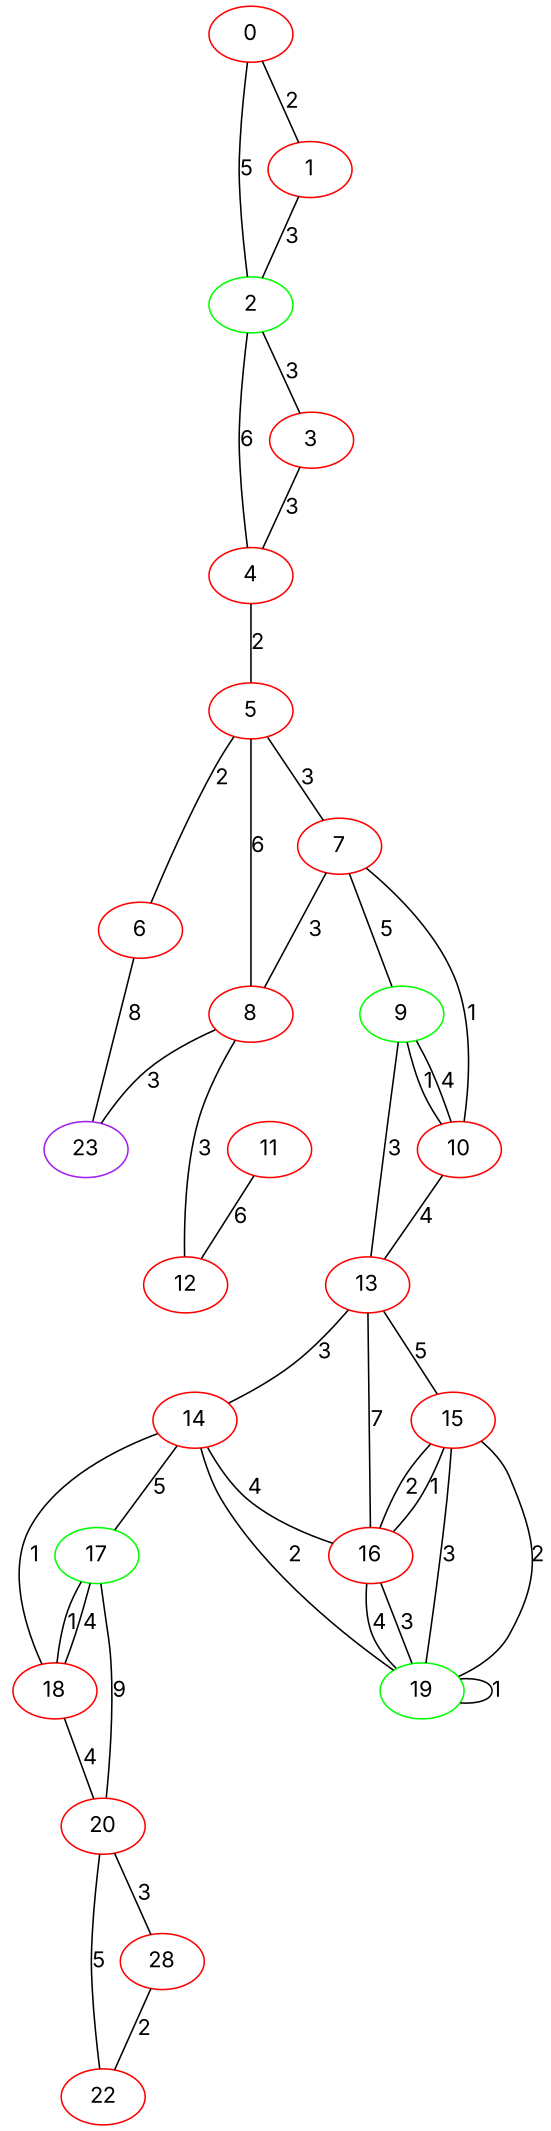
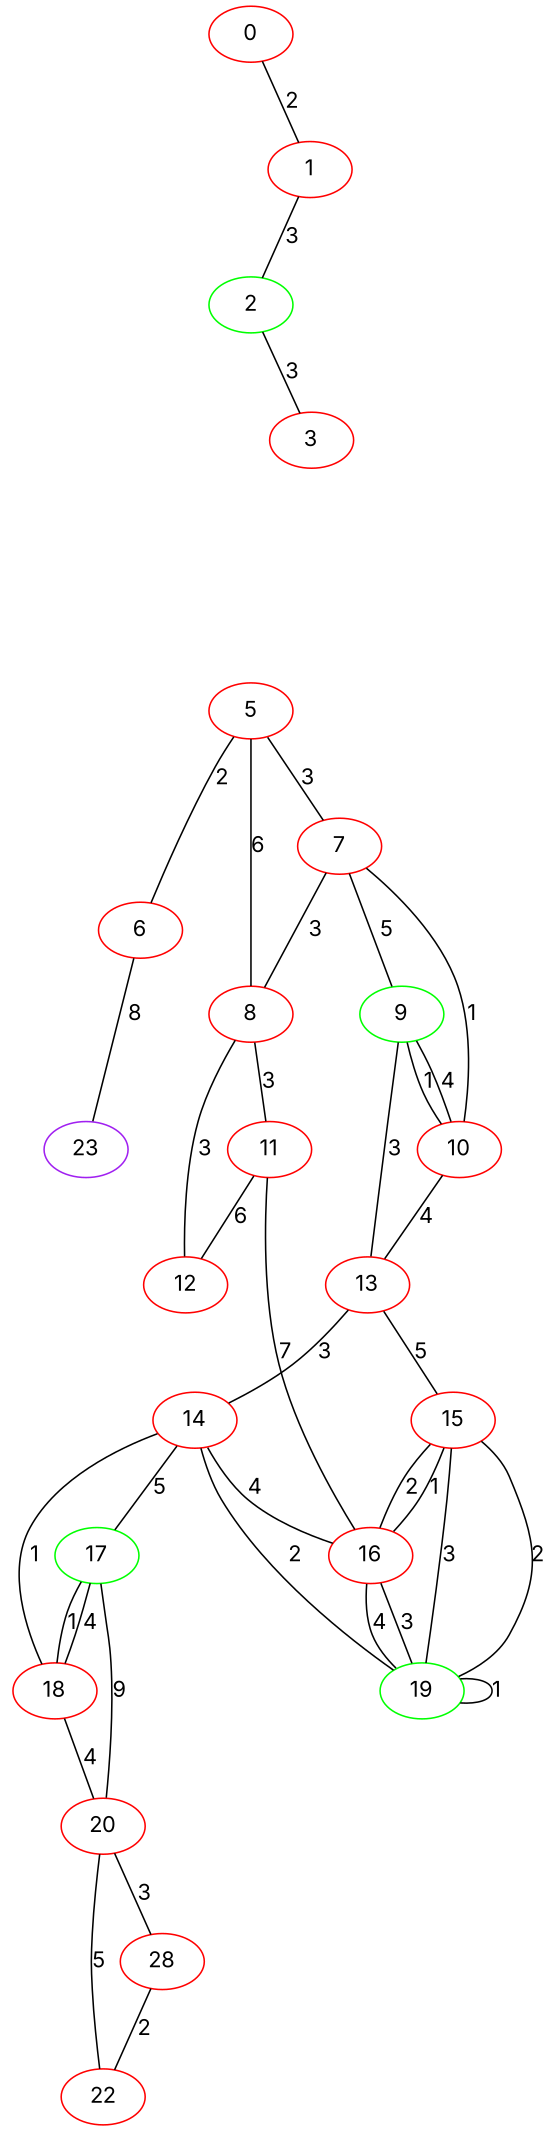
(239, 170) -> none
(251, 576) -> none
(151, 1067) -> (260, 1082)
(369, 1420) -> (278, 1362)
